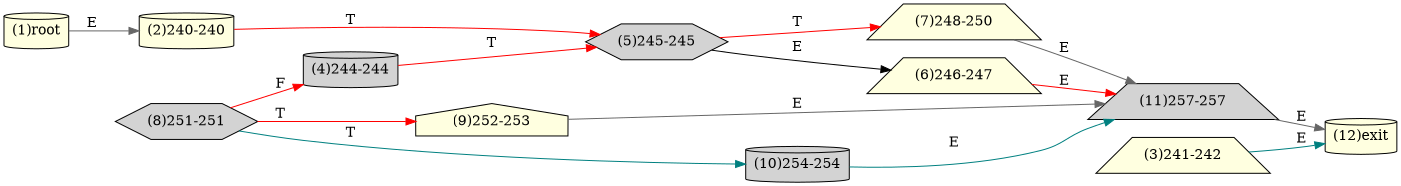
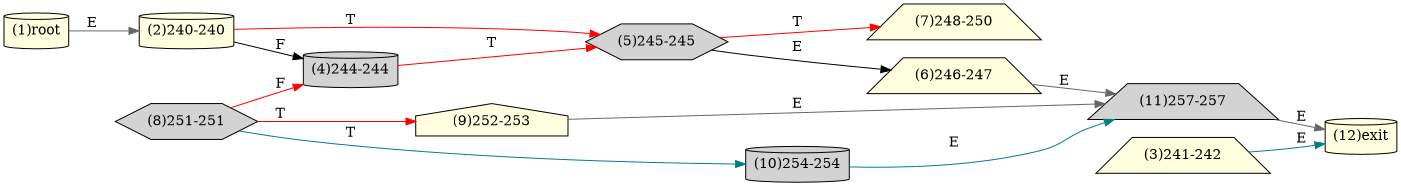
none -> (264, 49)
(1070, 59) -> none
(1069, 89) -> (1069, 89)
